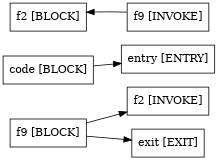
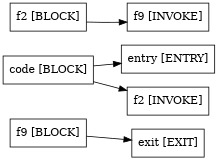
(111, 12) -> (103, 22)
(103, 118) -> (106, 85)
